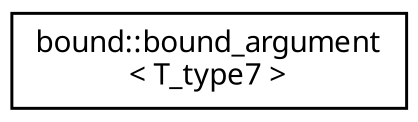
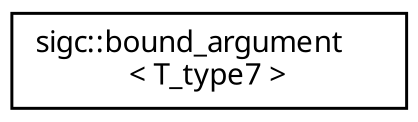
(209, 61) -> (209, 61)
